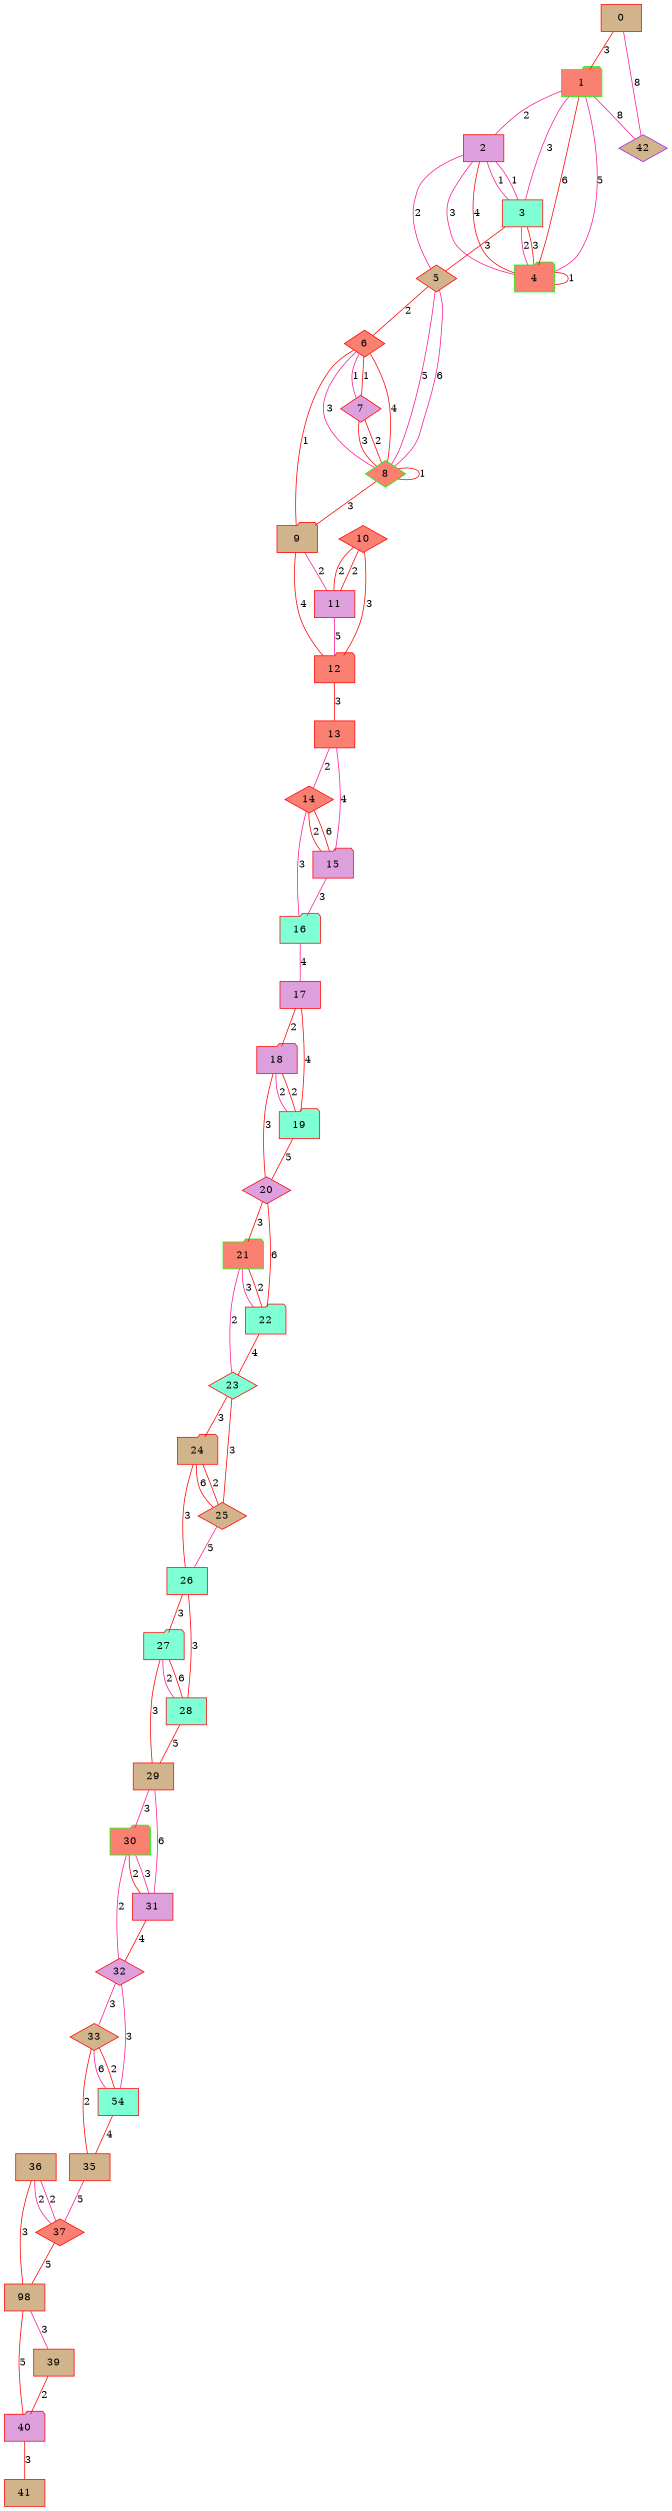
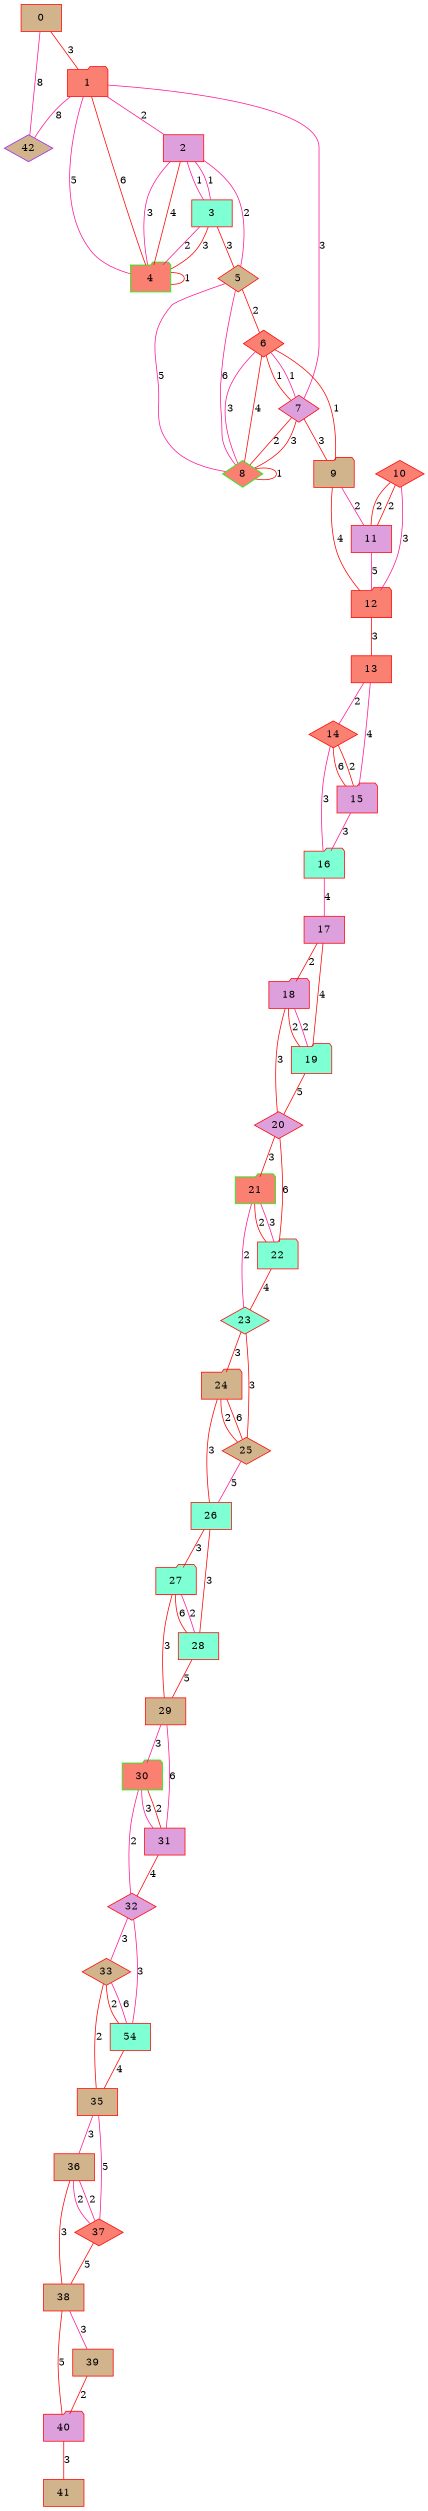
(582, 83) -> (88, 83)
(542, 146) -> (319, 160)
(346, 503) -> (315, 440)
(364, 606) -> (401, 541)
none -> (86, 2135)
(25, 2297) -> (64, 2297)
